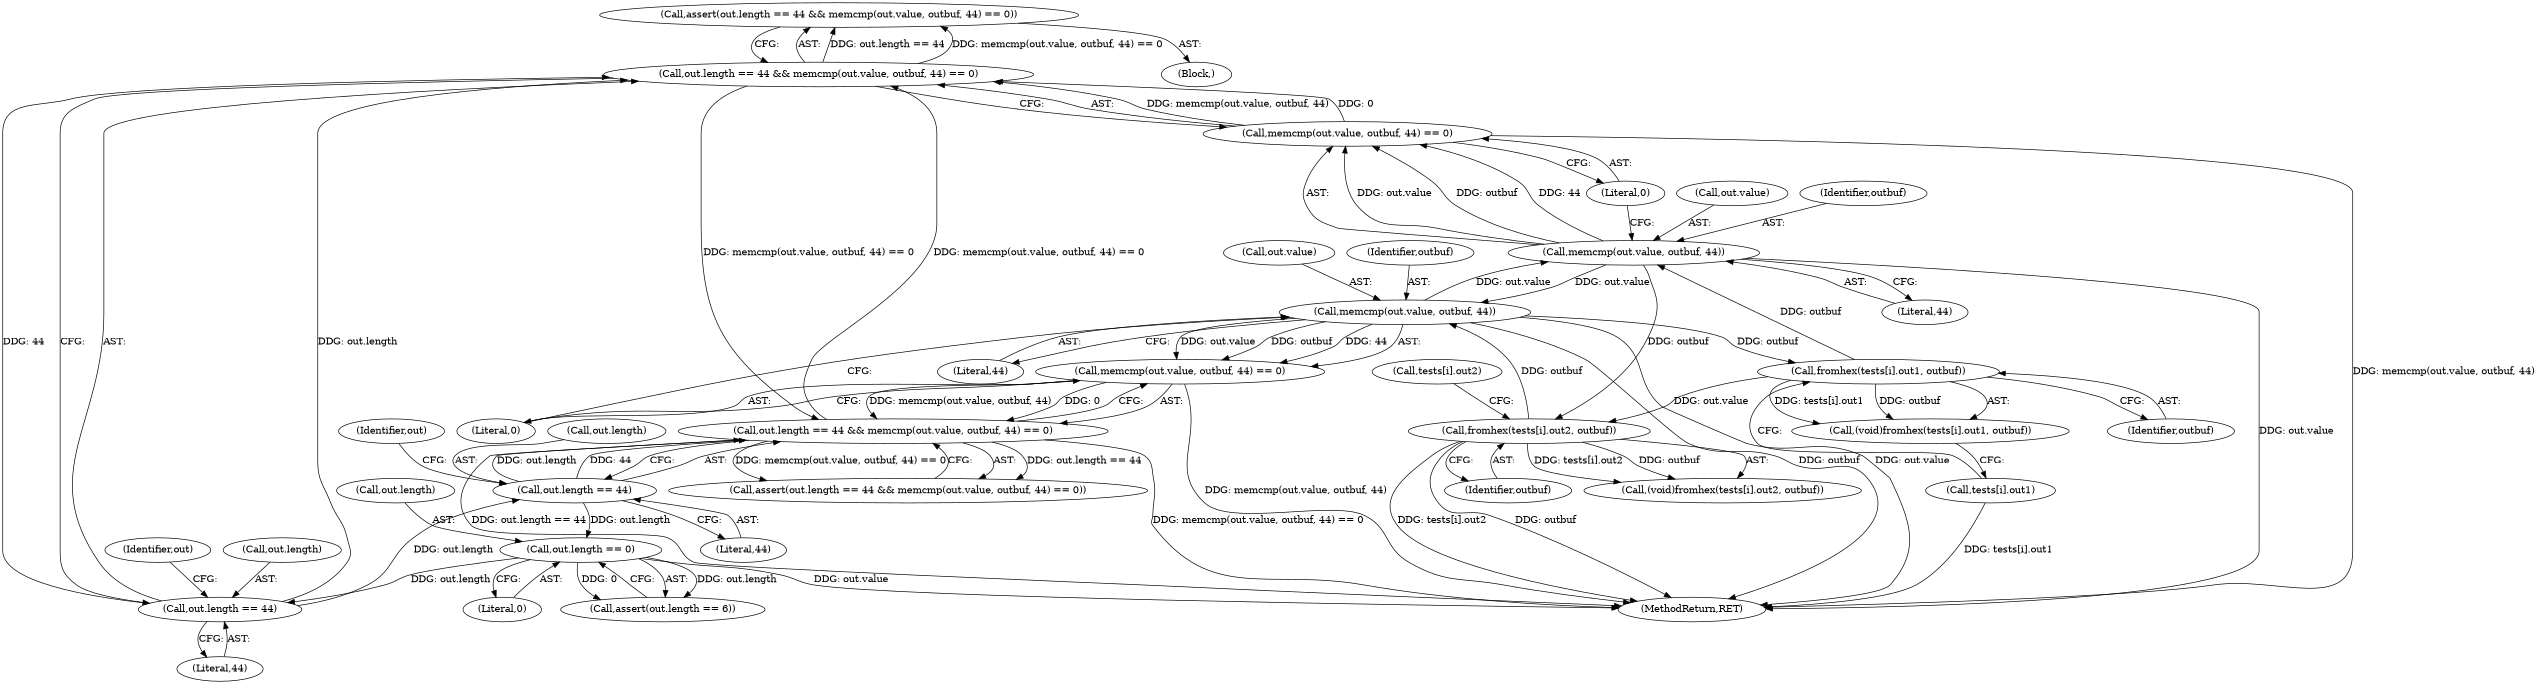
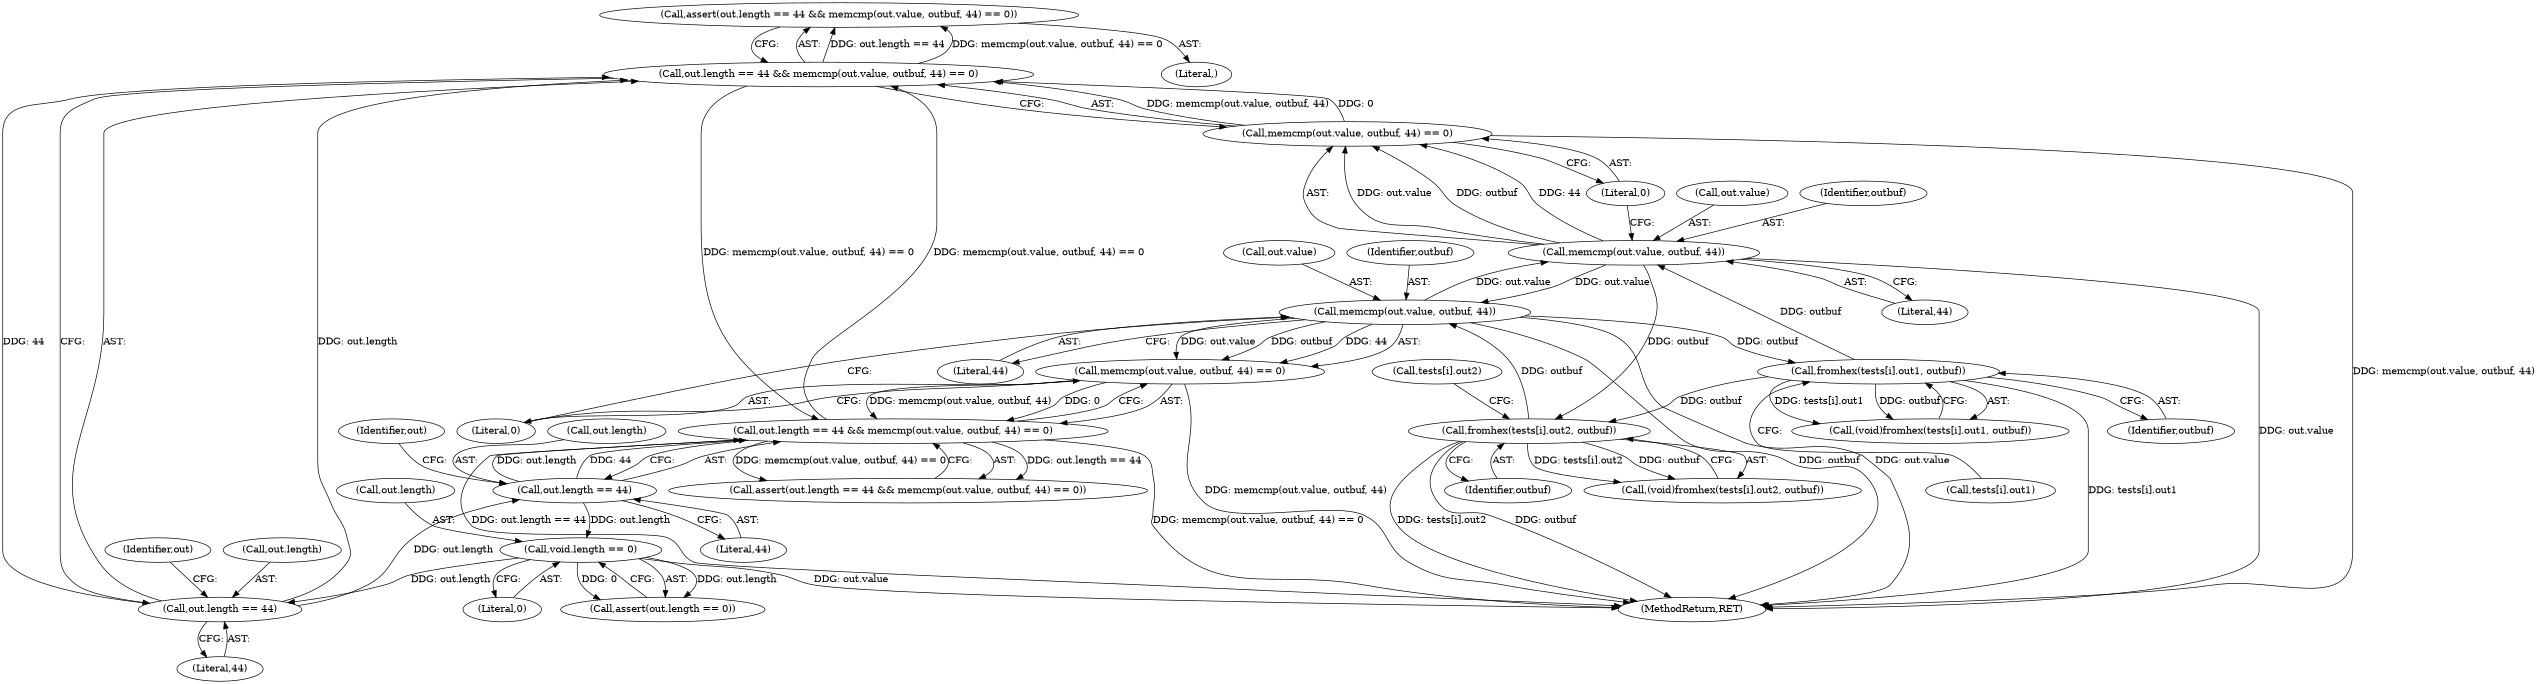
(1197, 74) -> (1197, 74)
(1711, 401) -> (1711, 401)
none -> (1688, 450)
(1972, 455) -> (1943, 401)
(581, 550) -> (581, 550)
(1898, 592) -> (2061, 569)
(663, 610) -> (663, 610)
